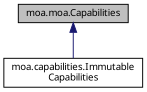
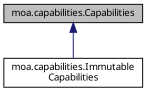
(73, 13) -> (73, 13)
